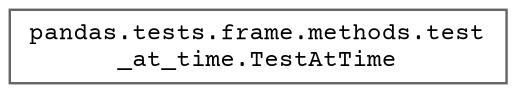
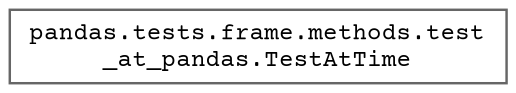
(258, 46) -> (258, 46)
